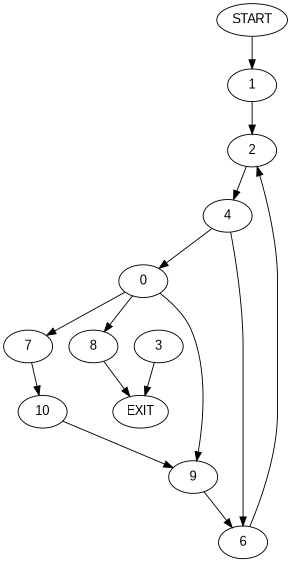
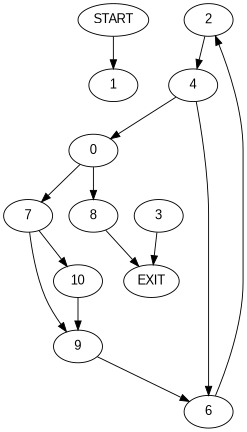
(252, 113) -> none
(201, 366) -> (39, 280)
